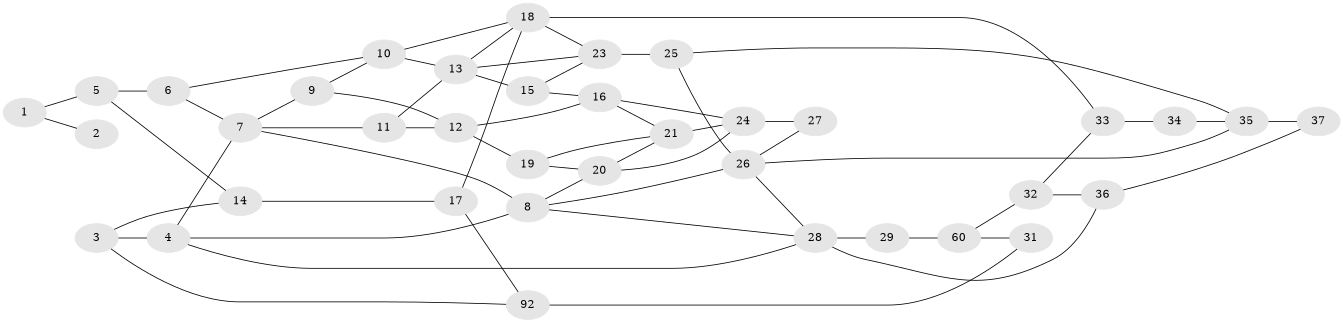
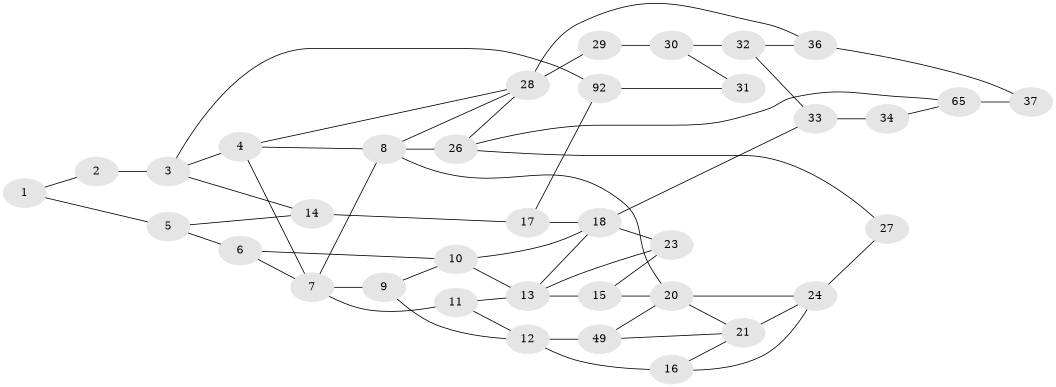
(672, 54) -> none
(564, 94) -> (636, 296)
(1247, 121) -> (959, 102)
(528, 165) -> (600, 339)
none -> (133, 172)
(959, 238) -> (672, 45)
